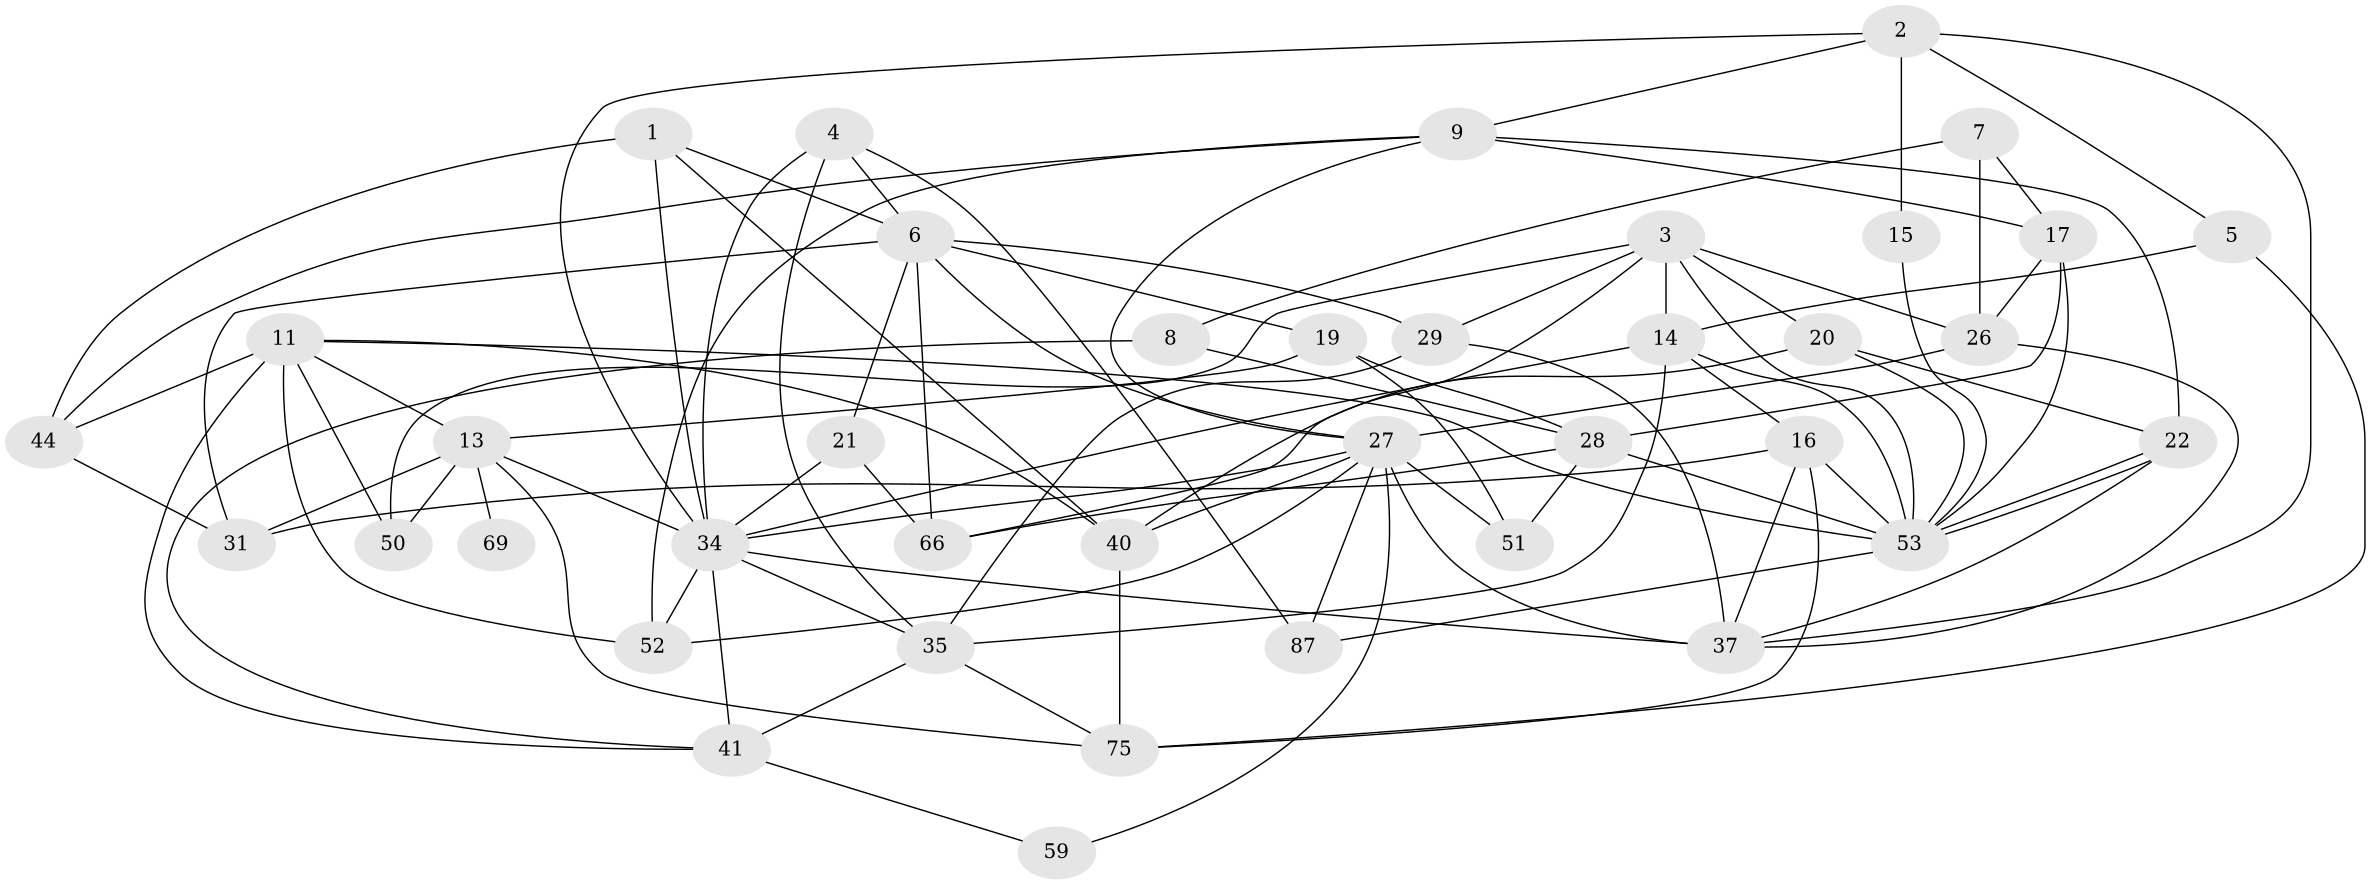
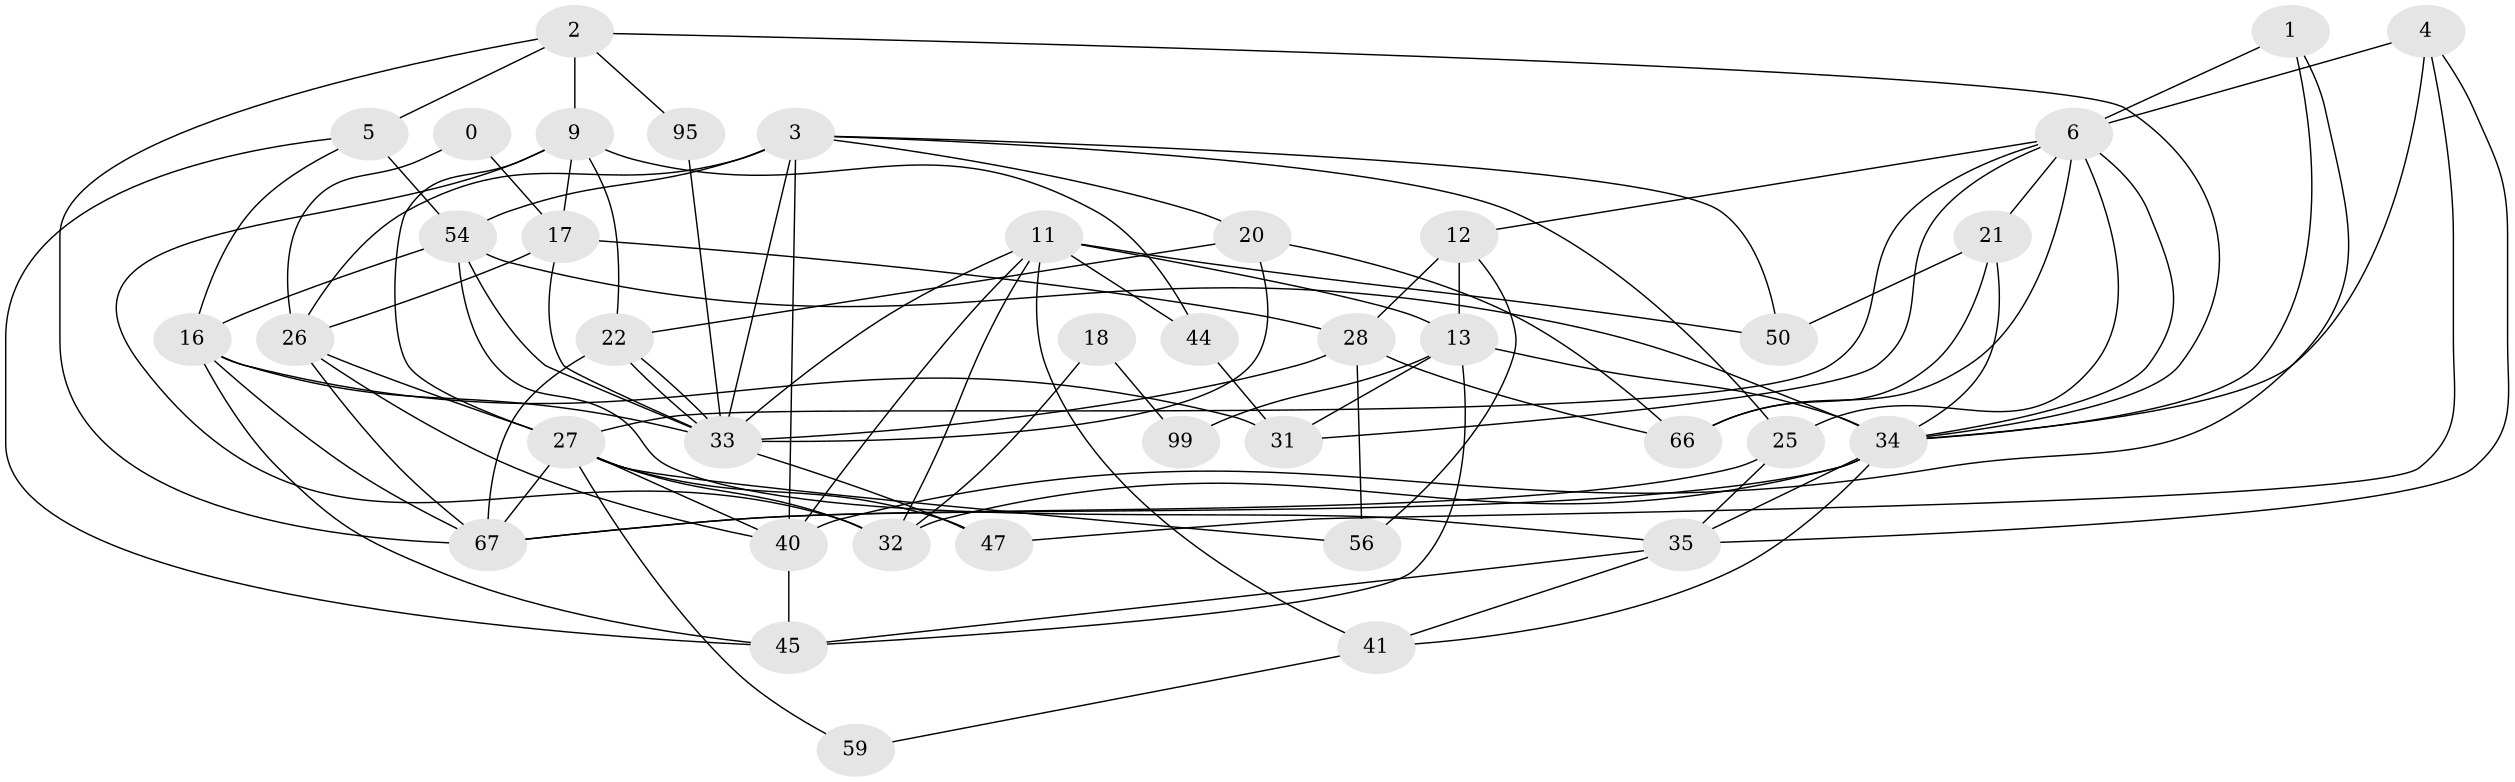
(1980, 134) -> (472, 134)
none -> (249, 214)
(298, 216) -> none
(1901, 237) -> (686, 134)
none -> (1097, 339)
(1171, 339) -> none
(1328, 339) -> (1459, 237)
(1431, 339) -> (1786, 442)
(1666, 339) -> (458, 237)
none -> (527, 472)
(433, 494) -> (1886, 288)
(1018, 502) -> (2149, 363)
(496, 545) -> (1181, 442)
(1515, 545) -> (1362, 545)
(1910, 545) -> (723, 442)
(653, 648) -> (891, 545)
(1304, 648) -> (994, 545)
(1726, 648) -> (488, 545)
(1120, 750) -> (789, 648)
